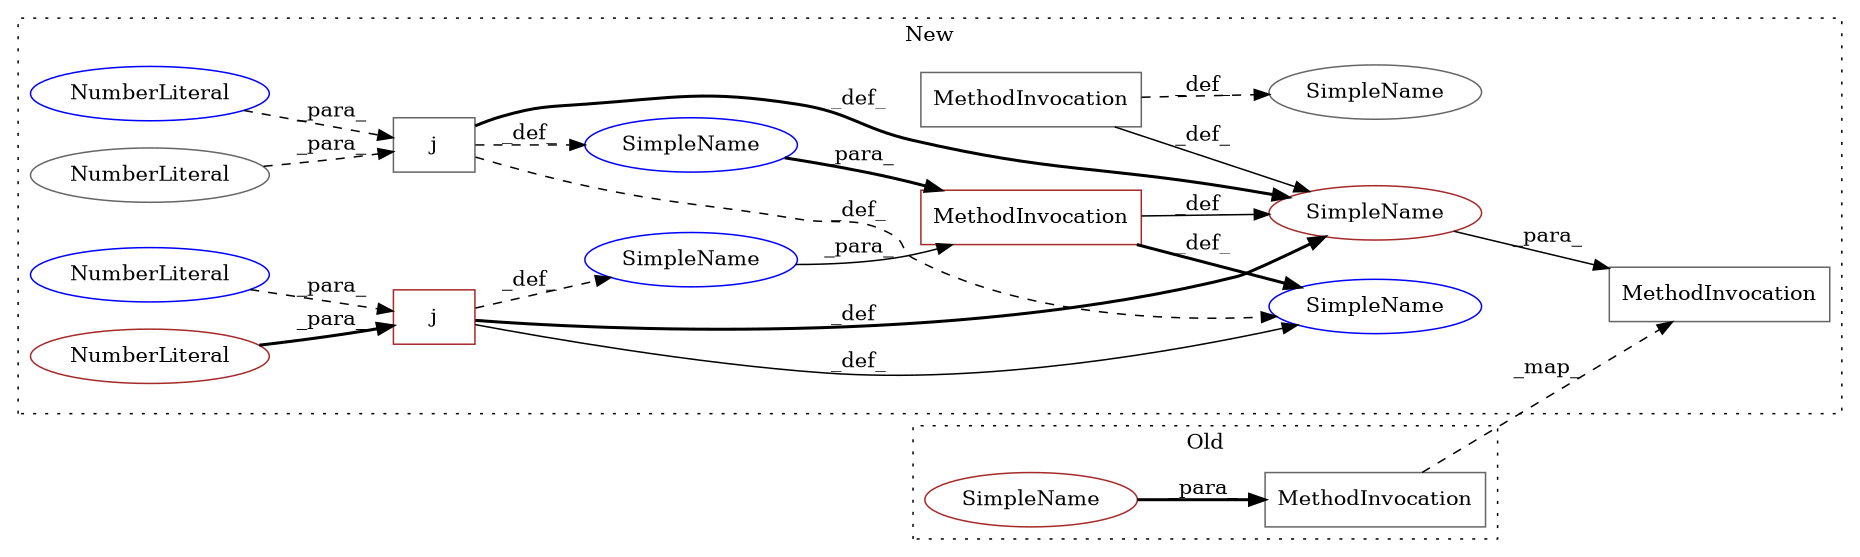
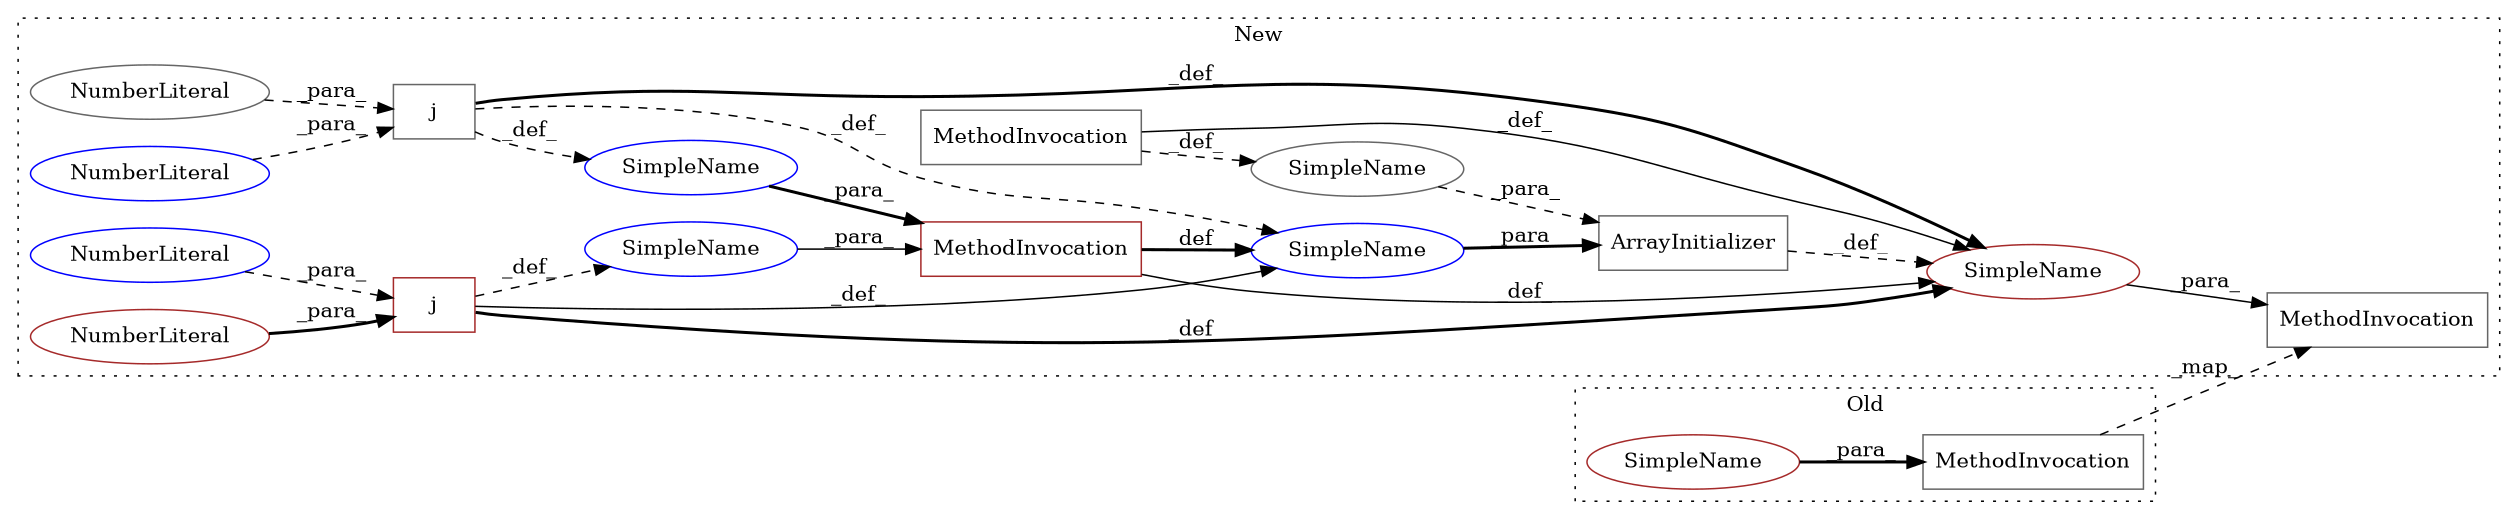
none -> (1693, 243)
